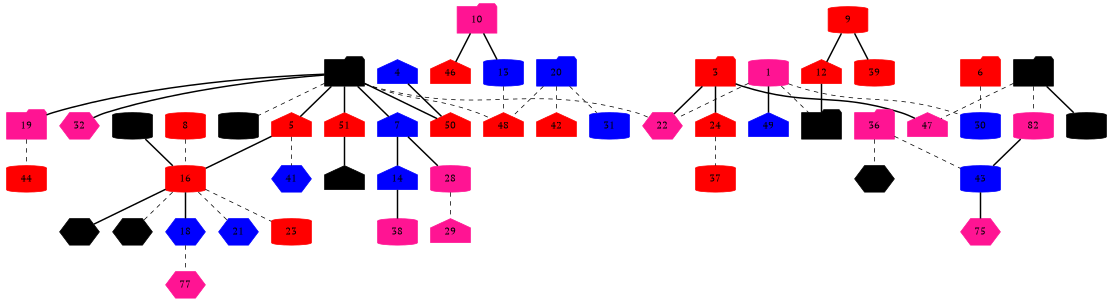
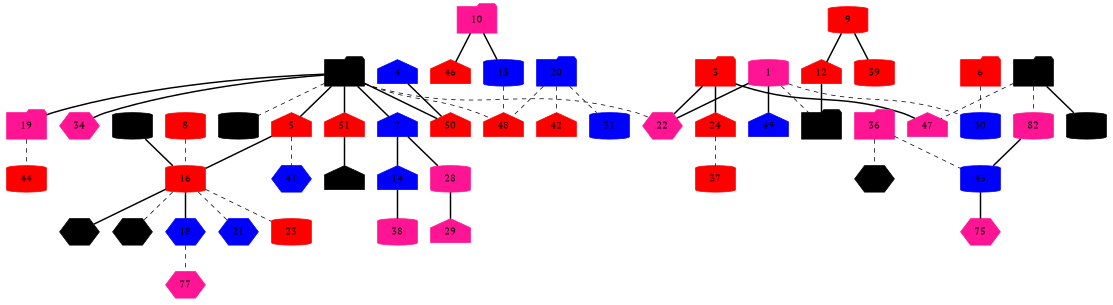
(711, 102) -> (711, 102)
(80, 126) -> (80, 126)
(451, 205) -> (451, 205)
